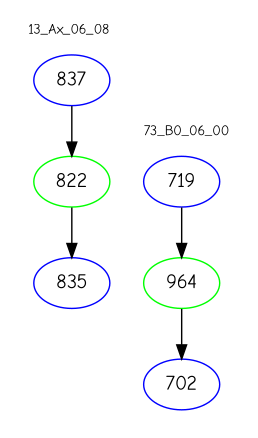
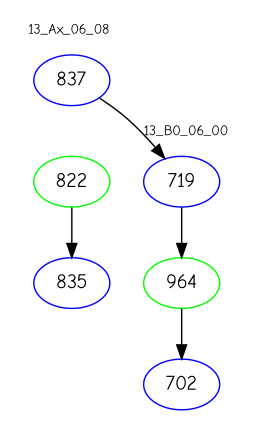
(72, 124) -> (141, 132)
(187, 132) -> (187, 132)
